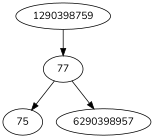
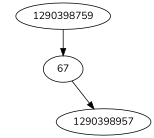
(63, 69) -> (63, 69)
(23, 122) -> none
(104, 122) -> (104, 122)
